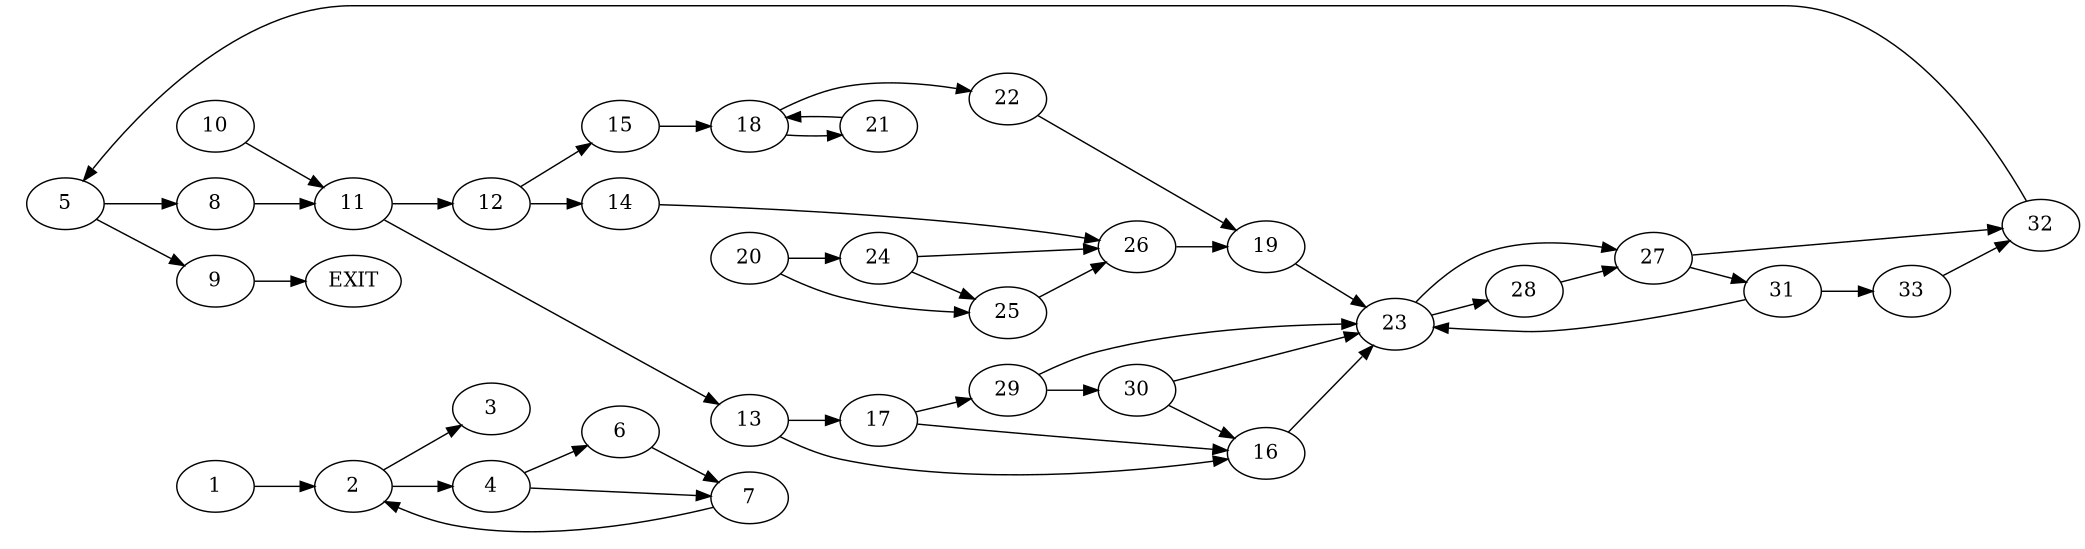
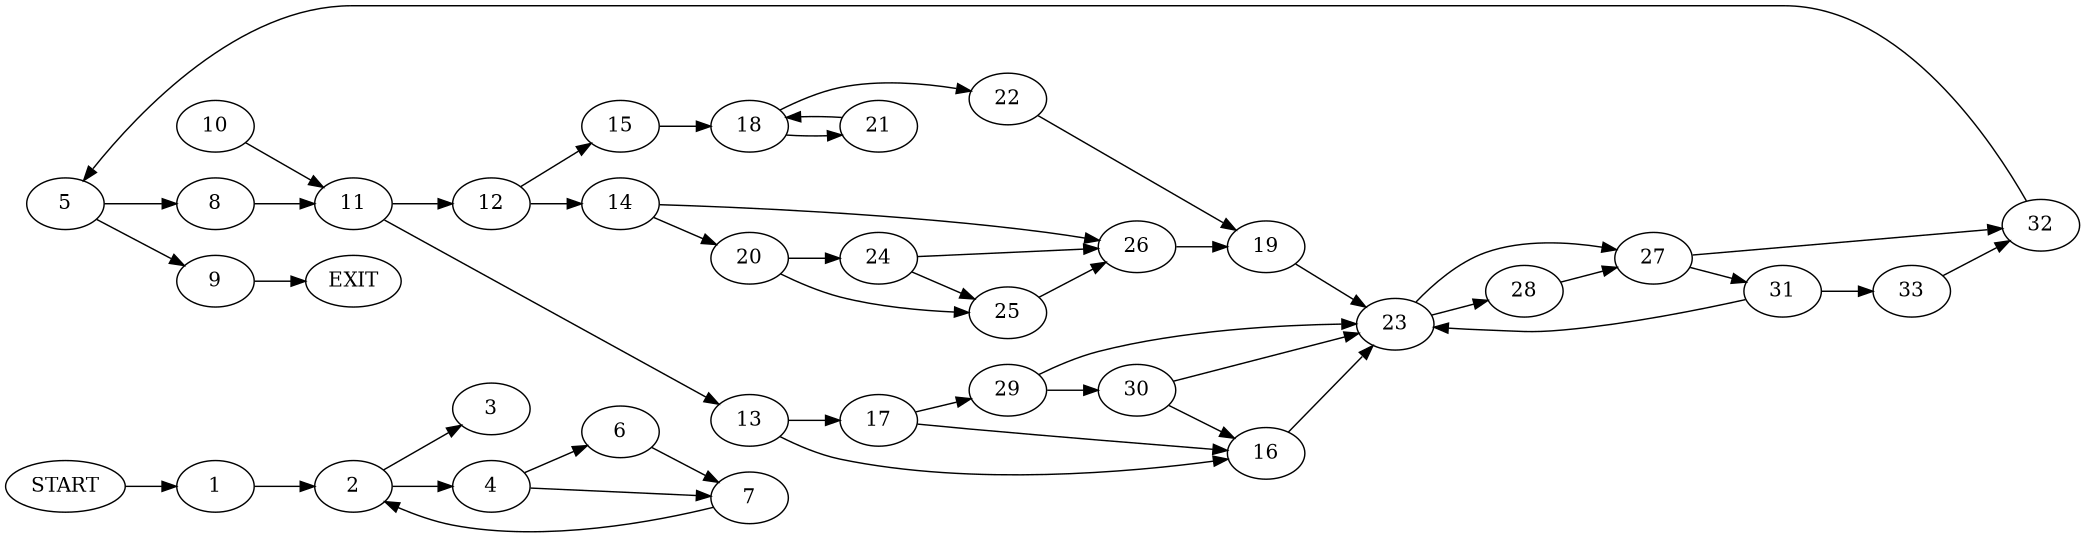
none -> (678, 228)
none -> (65, 486)
